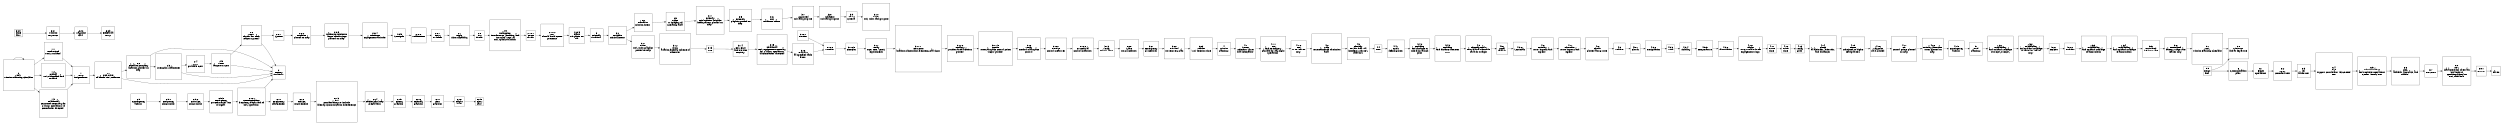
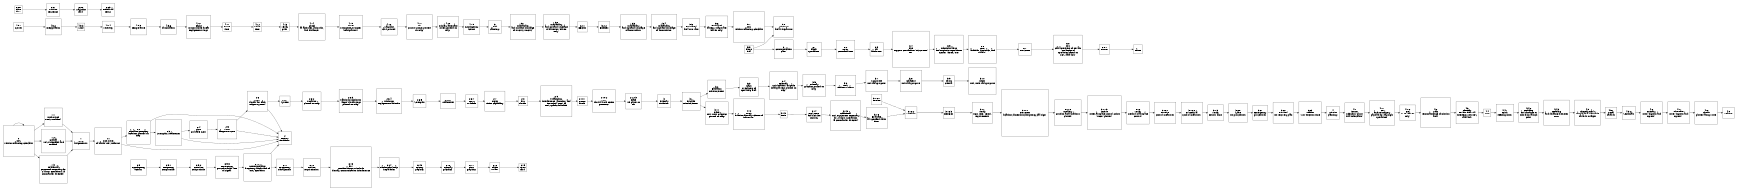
(1627, 49) -> none
